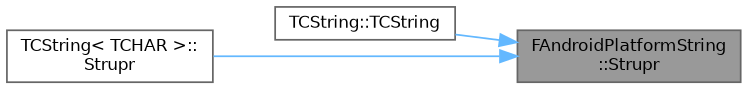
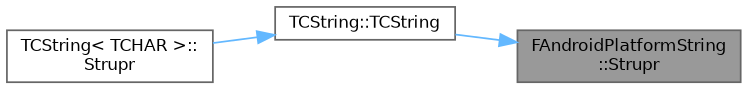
(357, 56) -> (235, 40)
